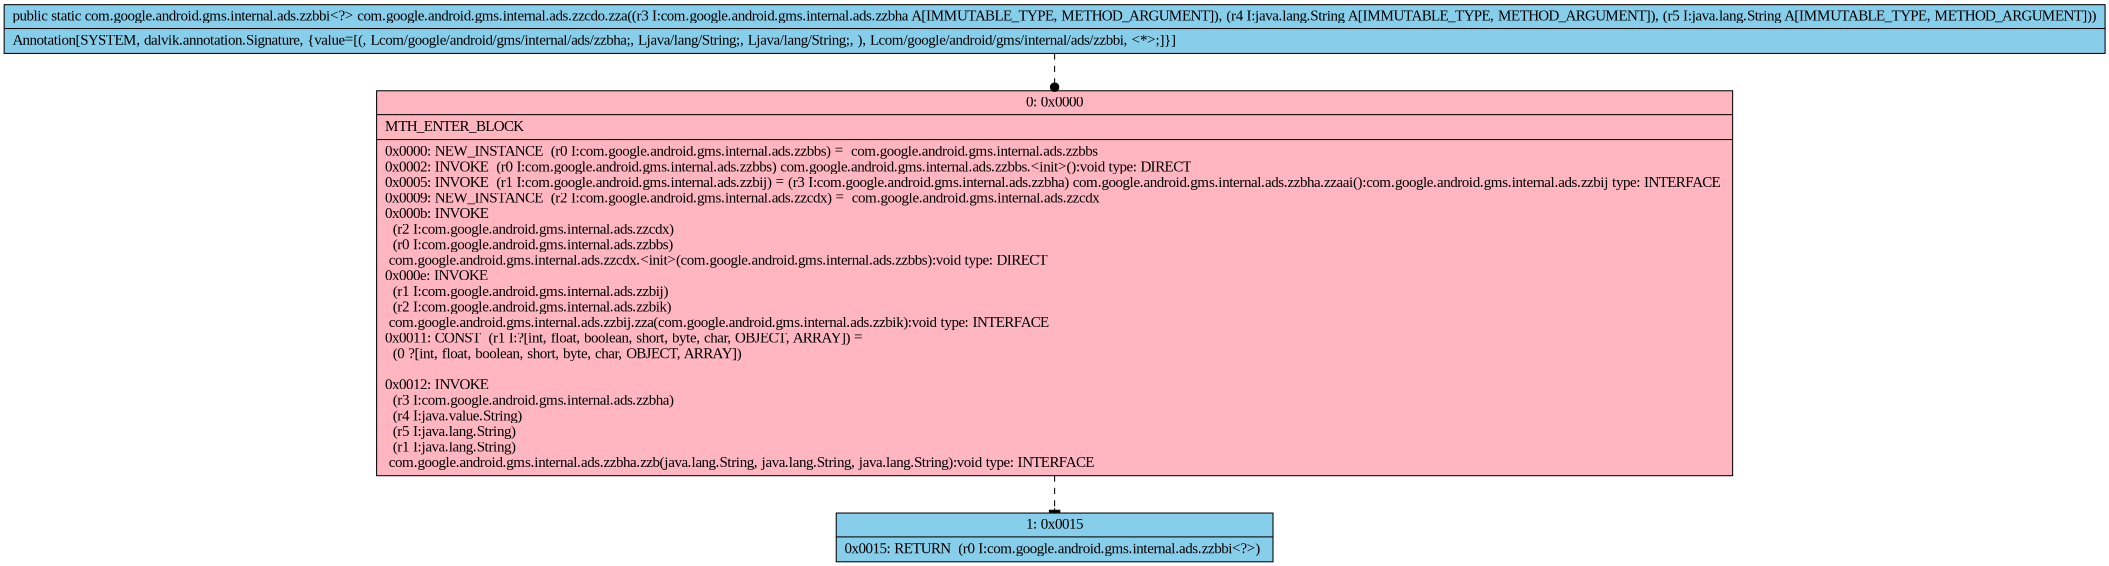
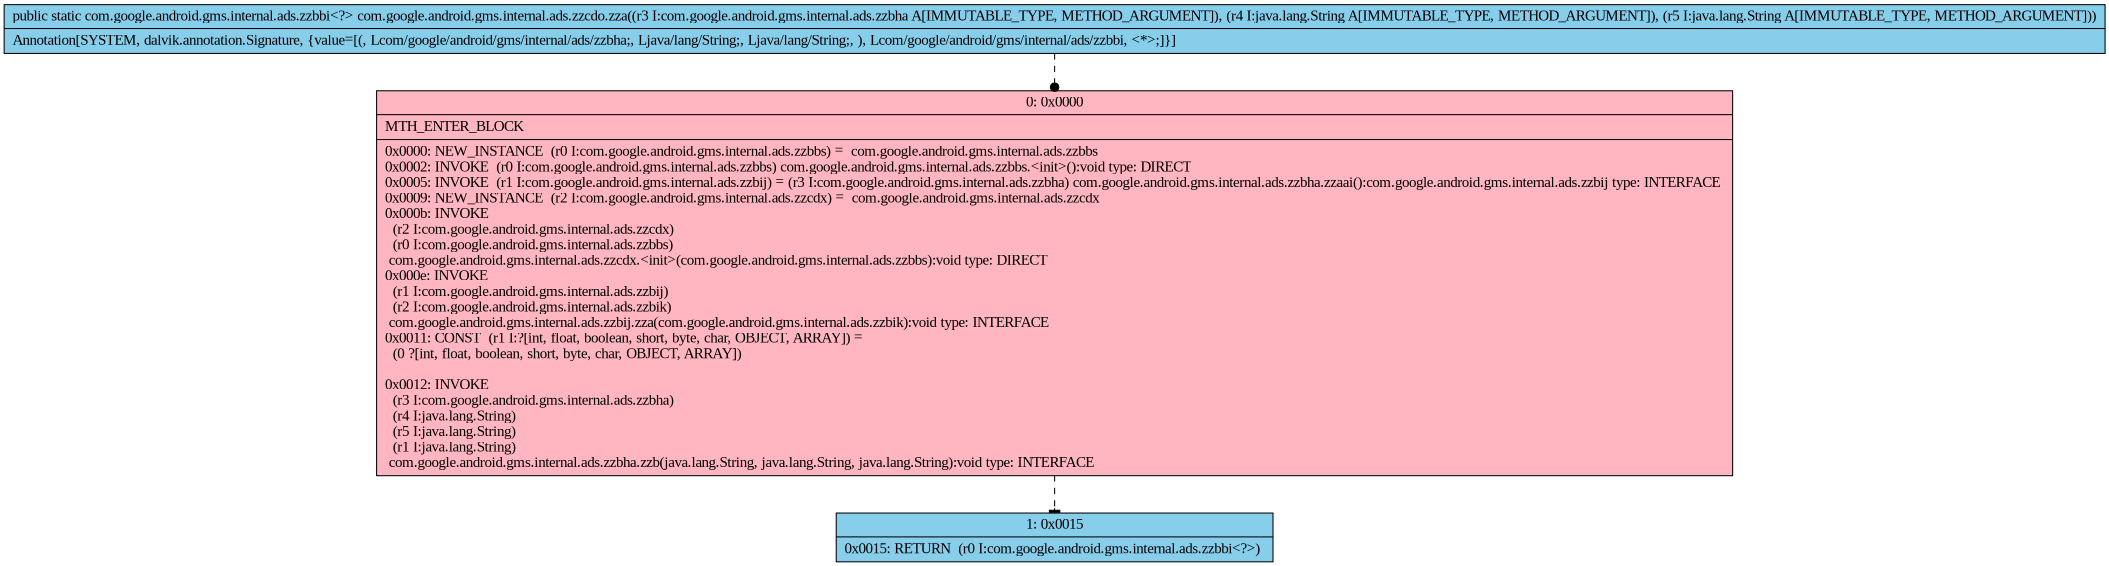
(454, 416) -> (451, 416)
